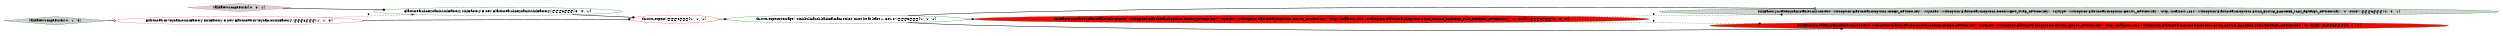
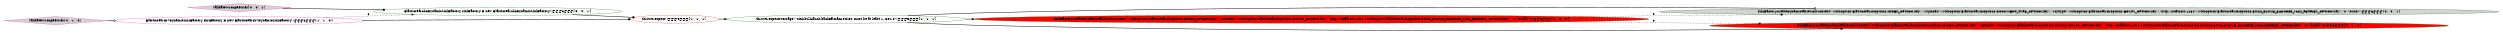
(55, 21) -> (55, 21)
